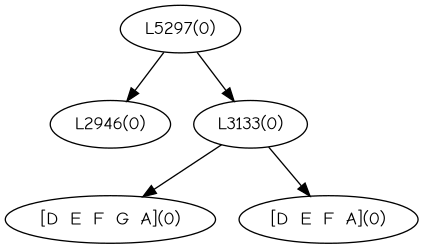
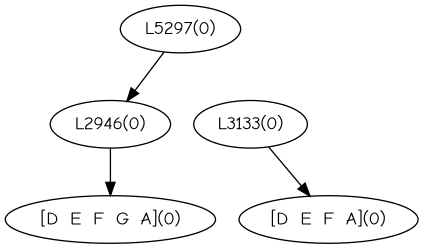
(212, 71) -> none
(188, 167) -> (110, 165)
